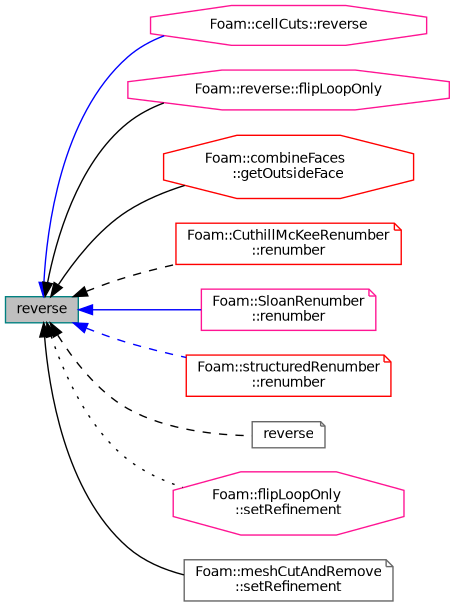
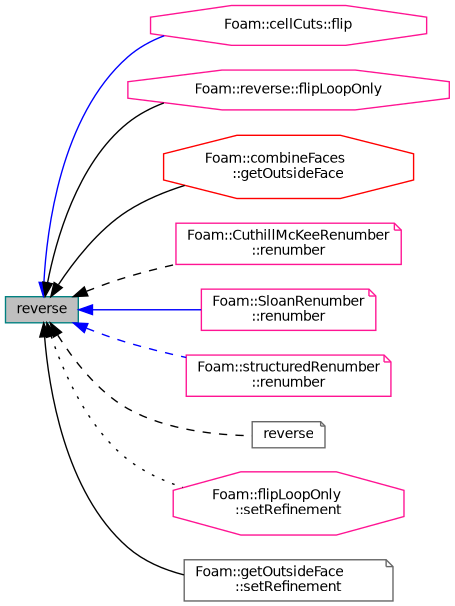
(289, 25) -> (289, 25)
(289, 244) -> (289, 244)
(289, 376) -> (289, 376)
(289, 580) -> (289, 580)
